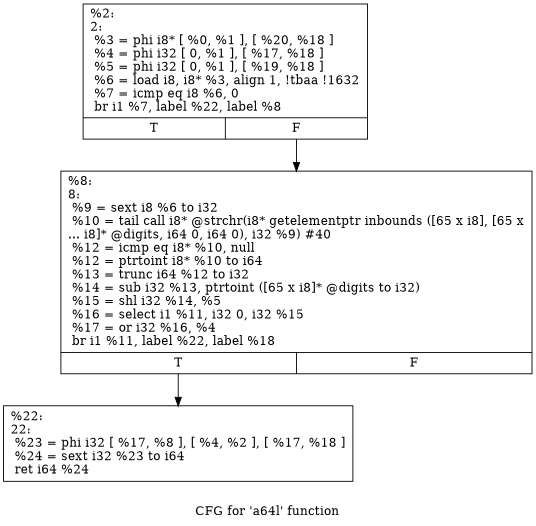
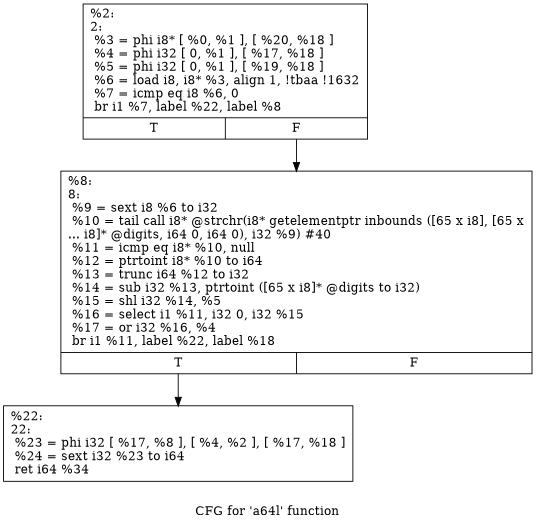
(162, 248) -> (162, 248)
(50, 470) -> (50, 470)
